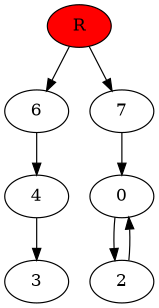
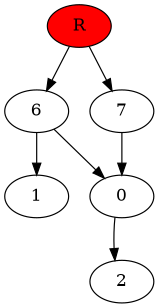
(37, 196) -> (37, 196)
(130, 245) -> (75, 150)
(37, 282) -> none
